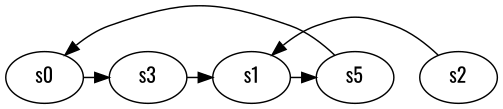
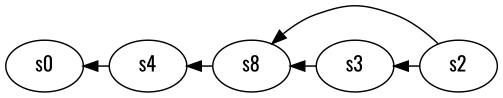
(89, 77) -> (414, 66)
(252, 77) -> (252, 66)
(355, 77) -> (148, 66)
